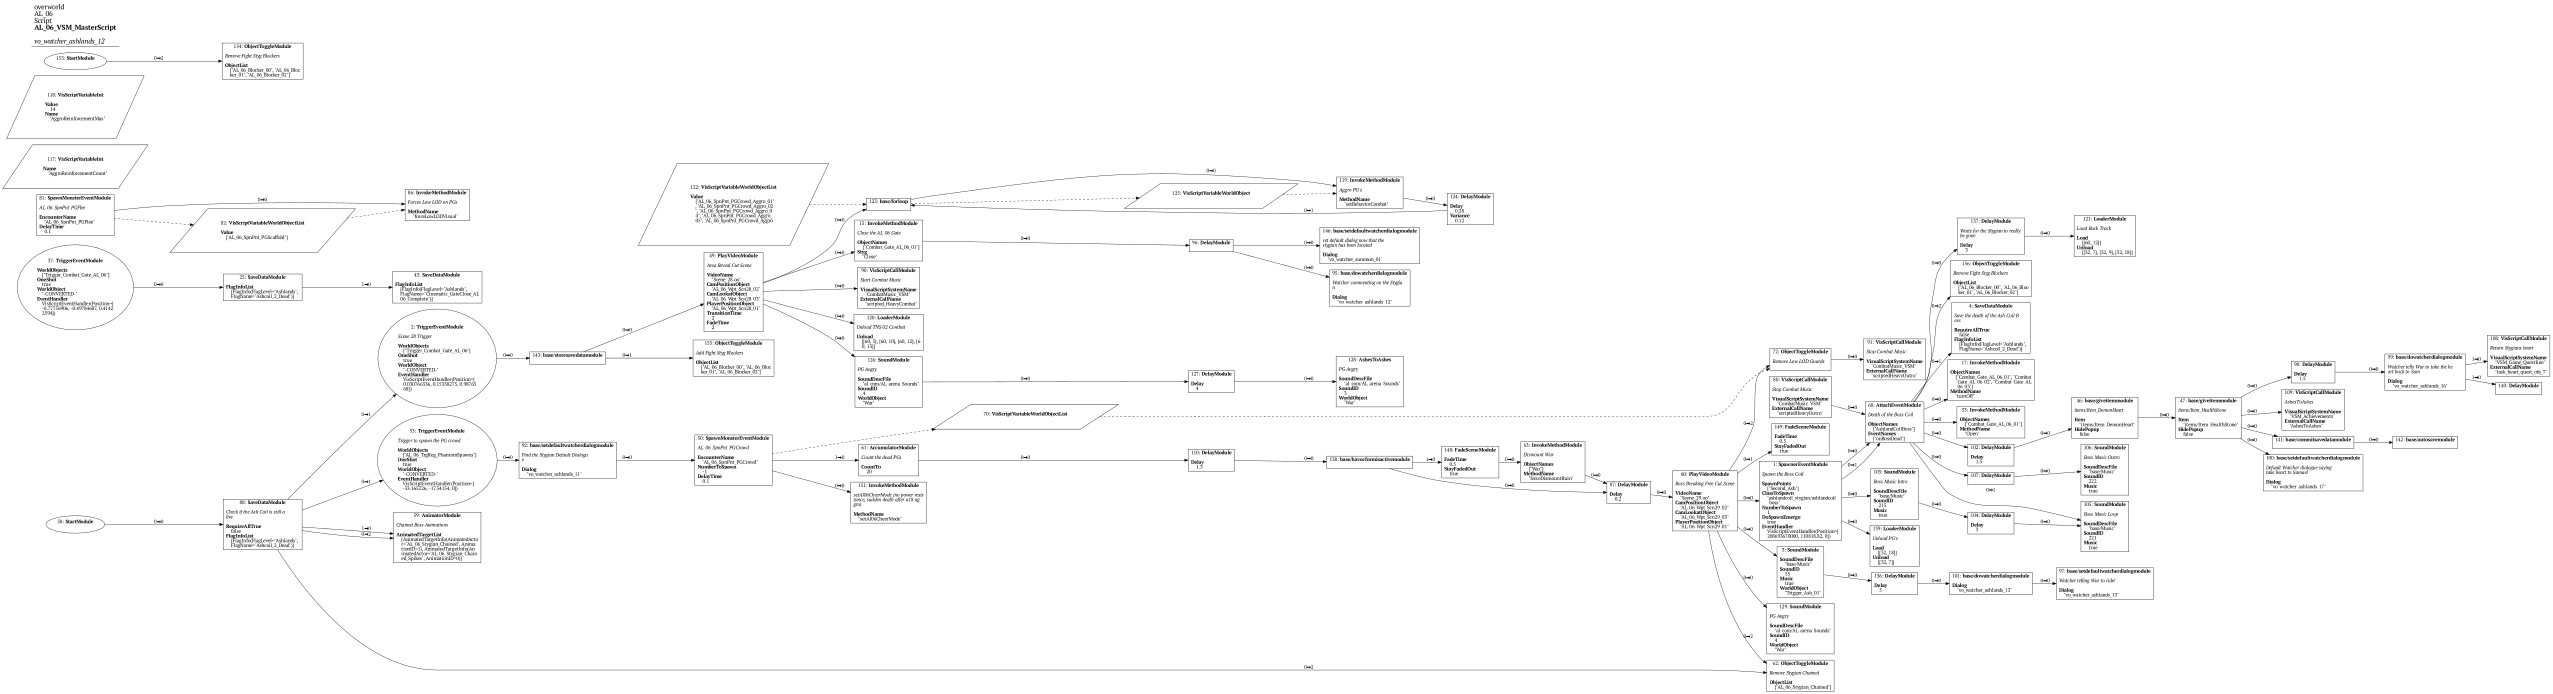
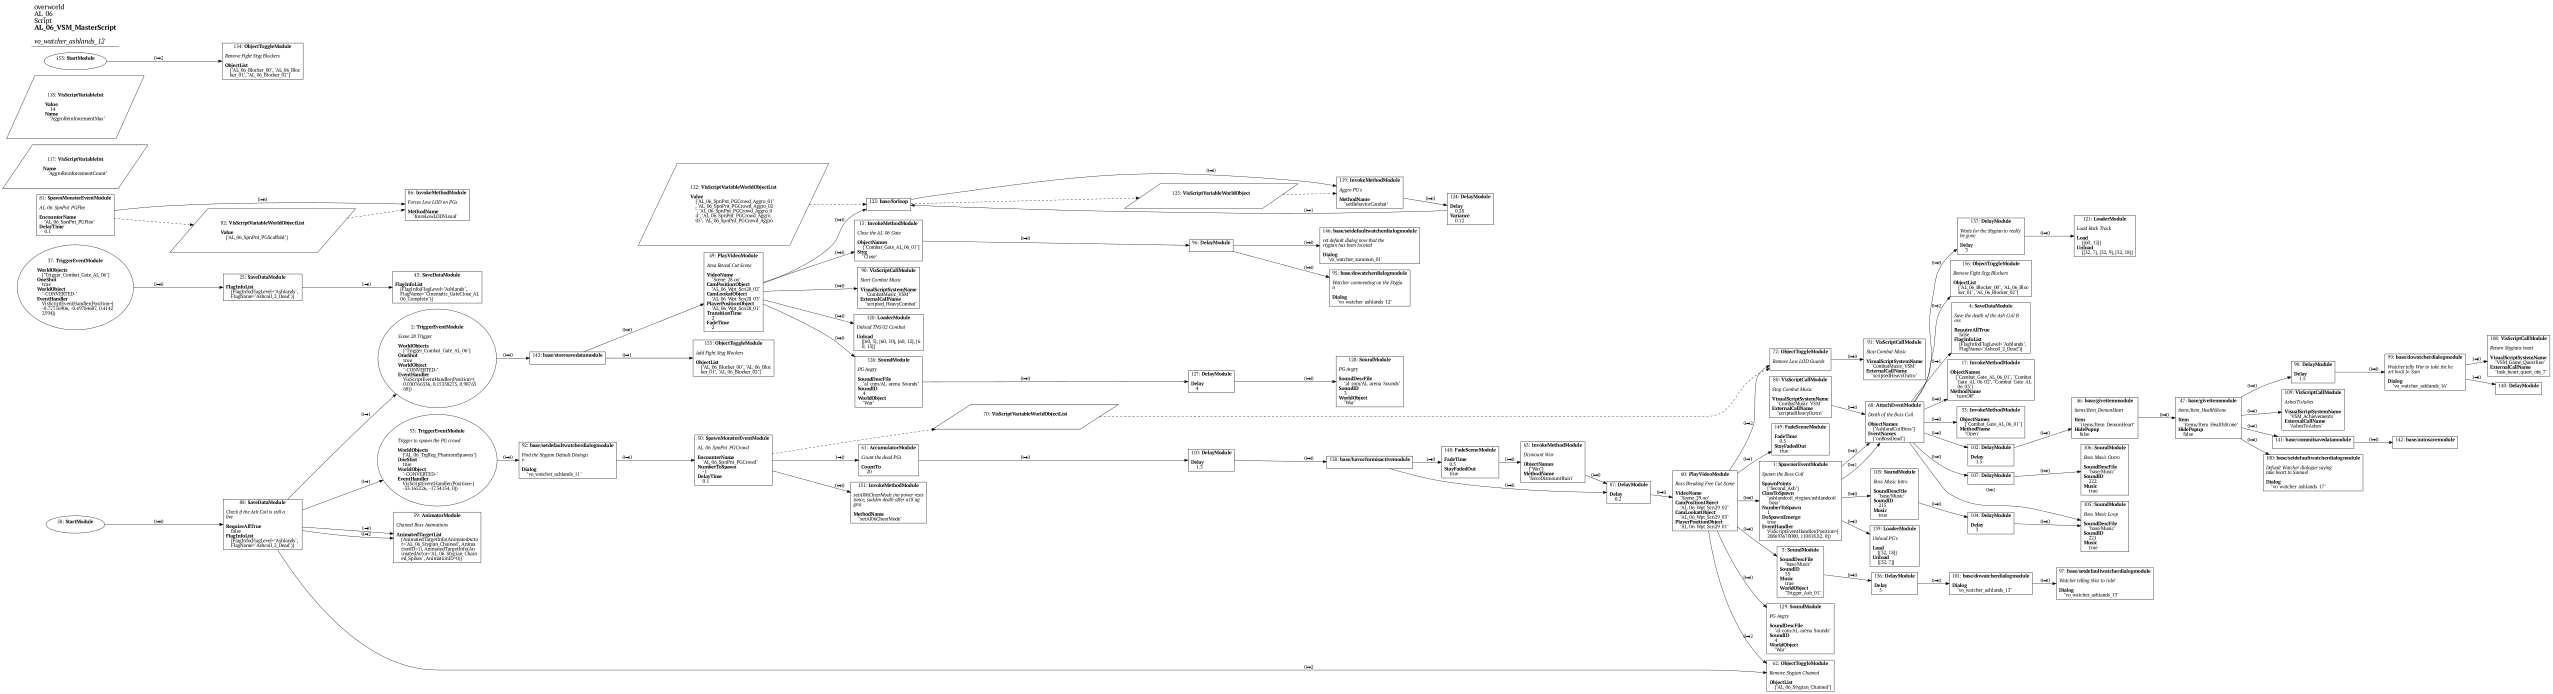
(1375, 360) -> (1375, 360)
